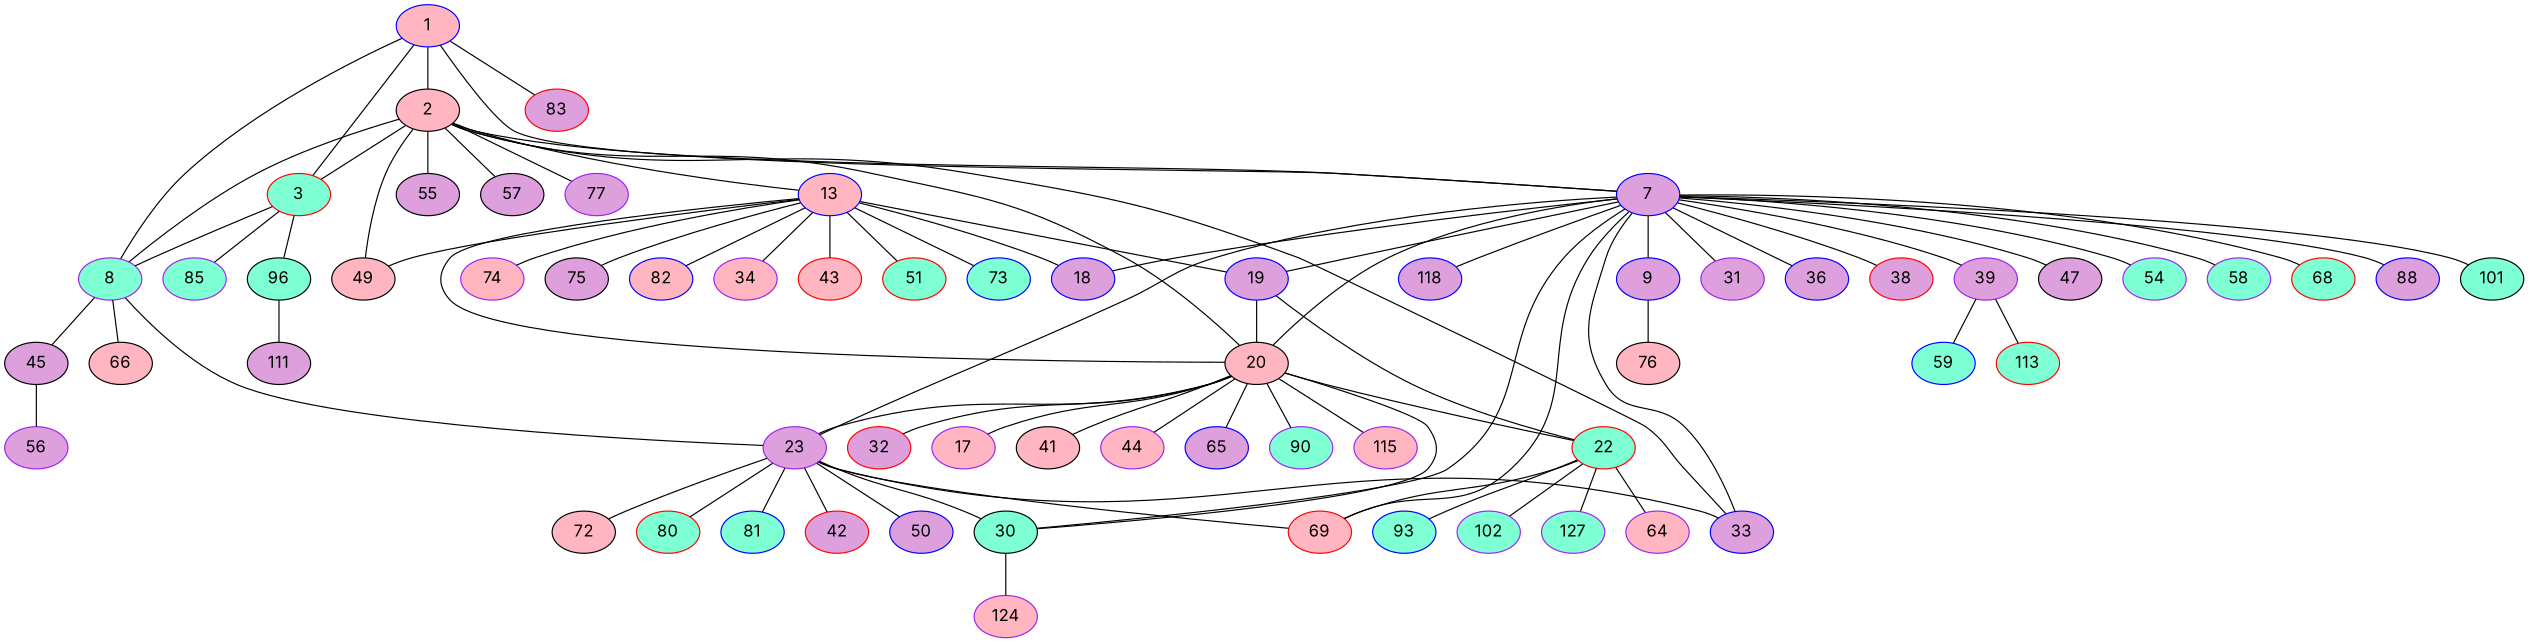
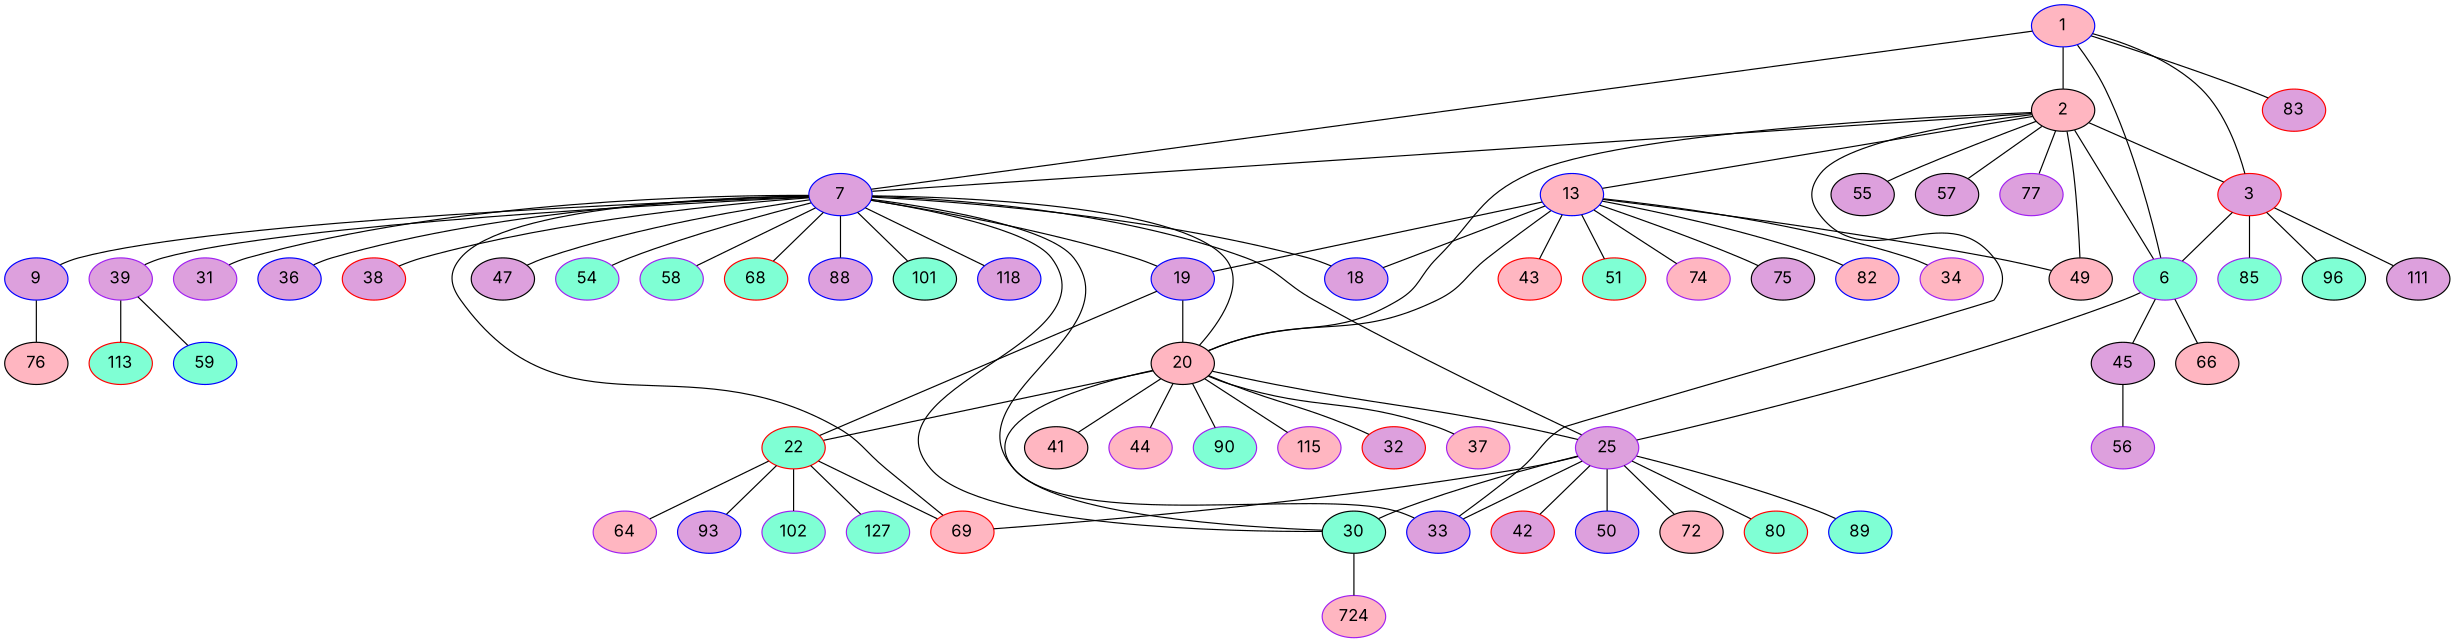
(299, 195) -> (2249, 195)
(110, 279) -> (2165, 279)
(999, 279) -> none
(279, 321) -> (2334, 237)
(795, 448) -> (1607, 448)
(964, 448) -> (1478, 448)
(1217, 448) -> none
(753, 532) -> (1860, 532)
(1404, 532) -> (709, 532)
(1006, 617) -> (1354, 617)
